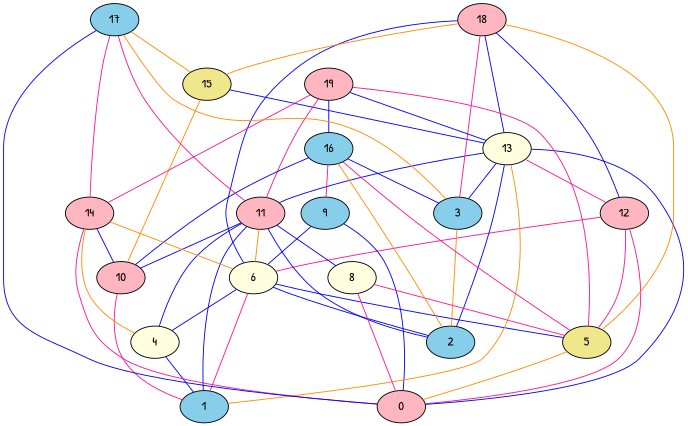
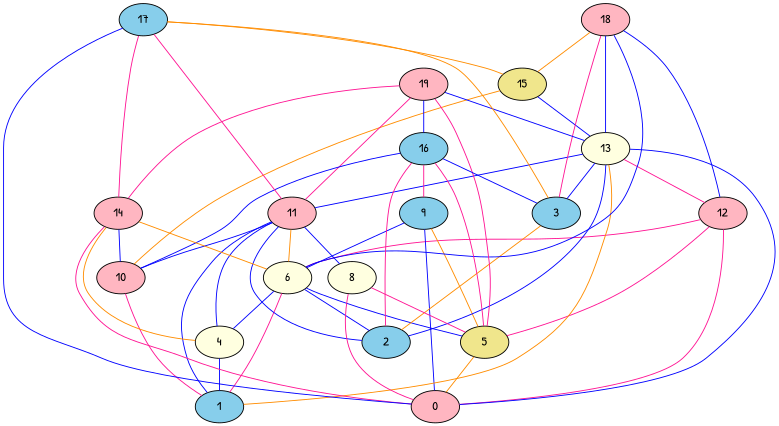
(672, 139) -> (455, 277)
(389, 240) -> (386, 241)
